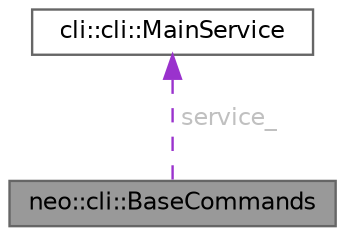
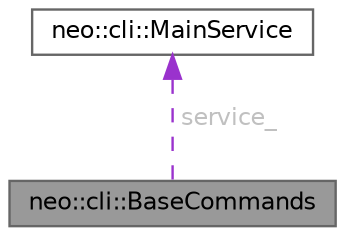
(173, 32) -> (173, 32)
